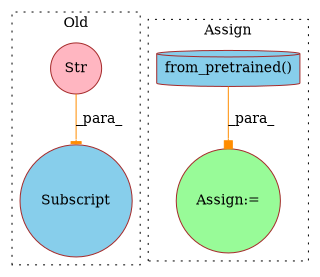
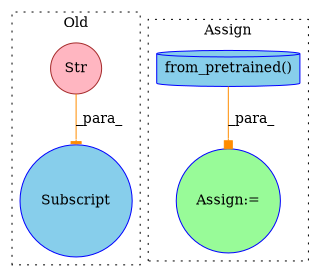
(228, 68) -> (228, 68)
(76, 201) -> (76, 201)
(228, 201) -> (228, 201)
